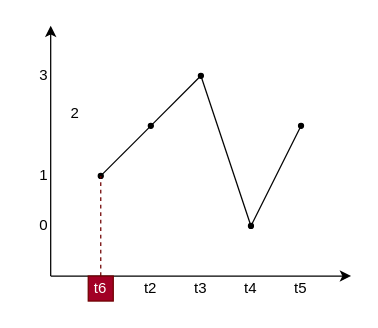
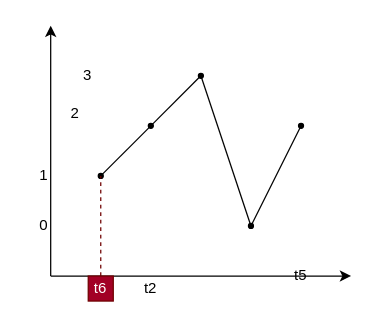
(38, 76) -> (82, 76)
(201, 288) -> none
(251, 288) -> none
(301, 288) -> (301, 276)
